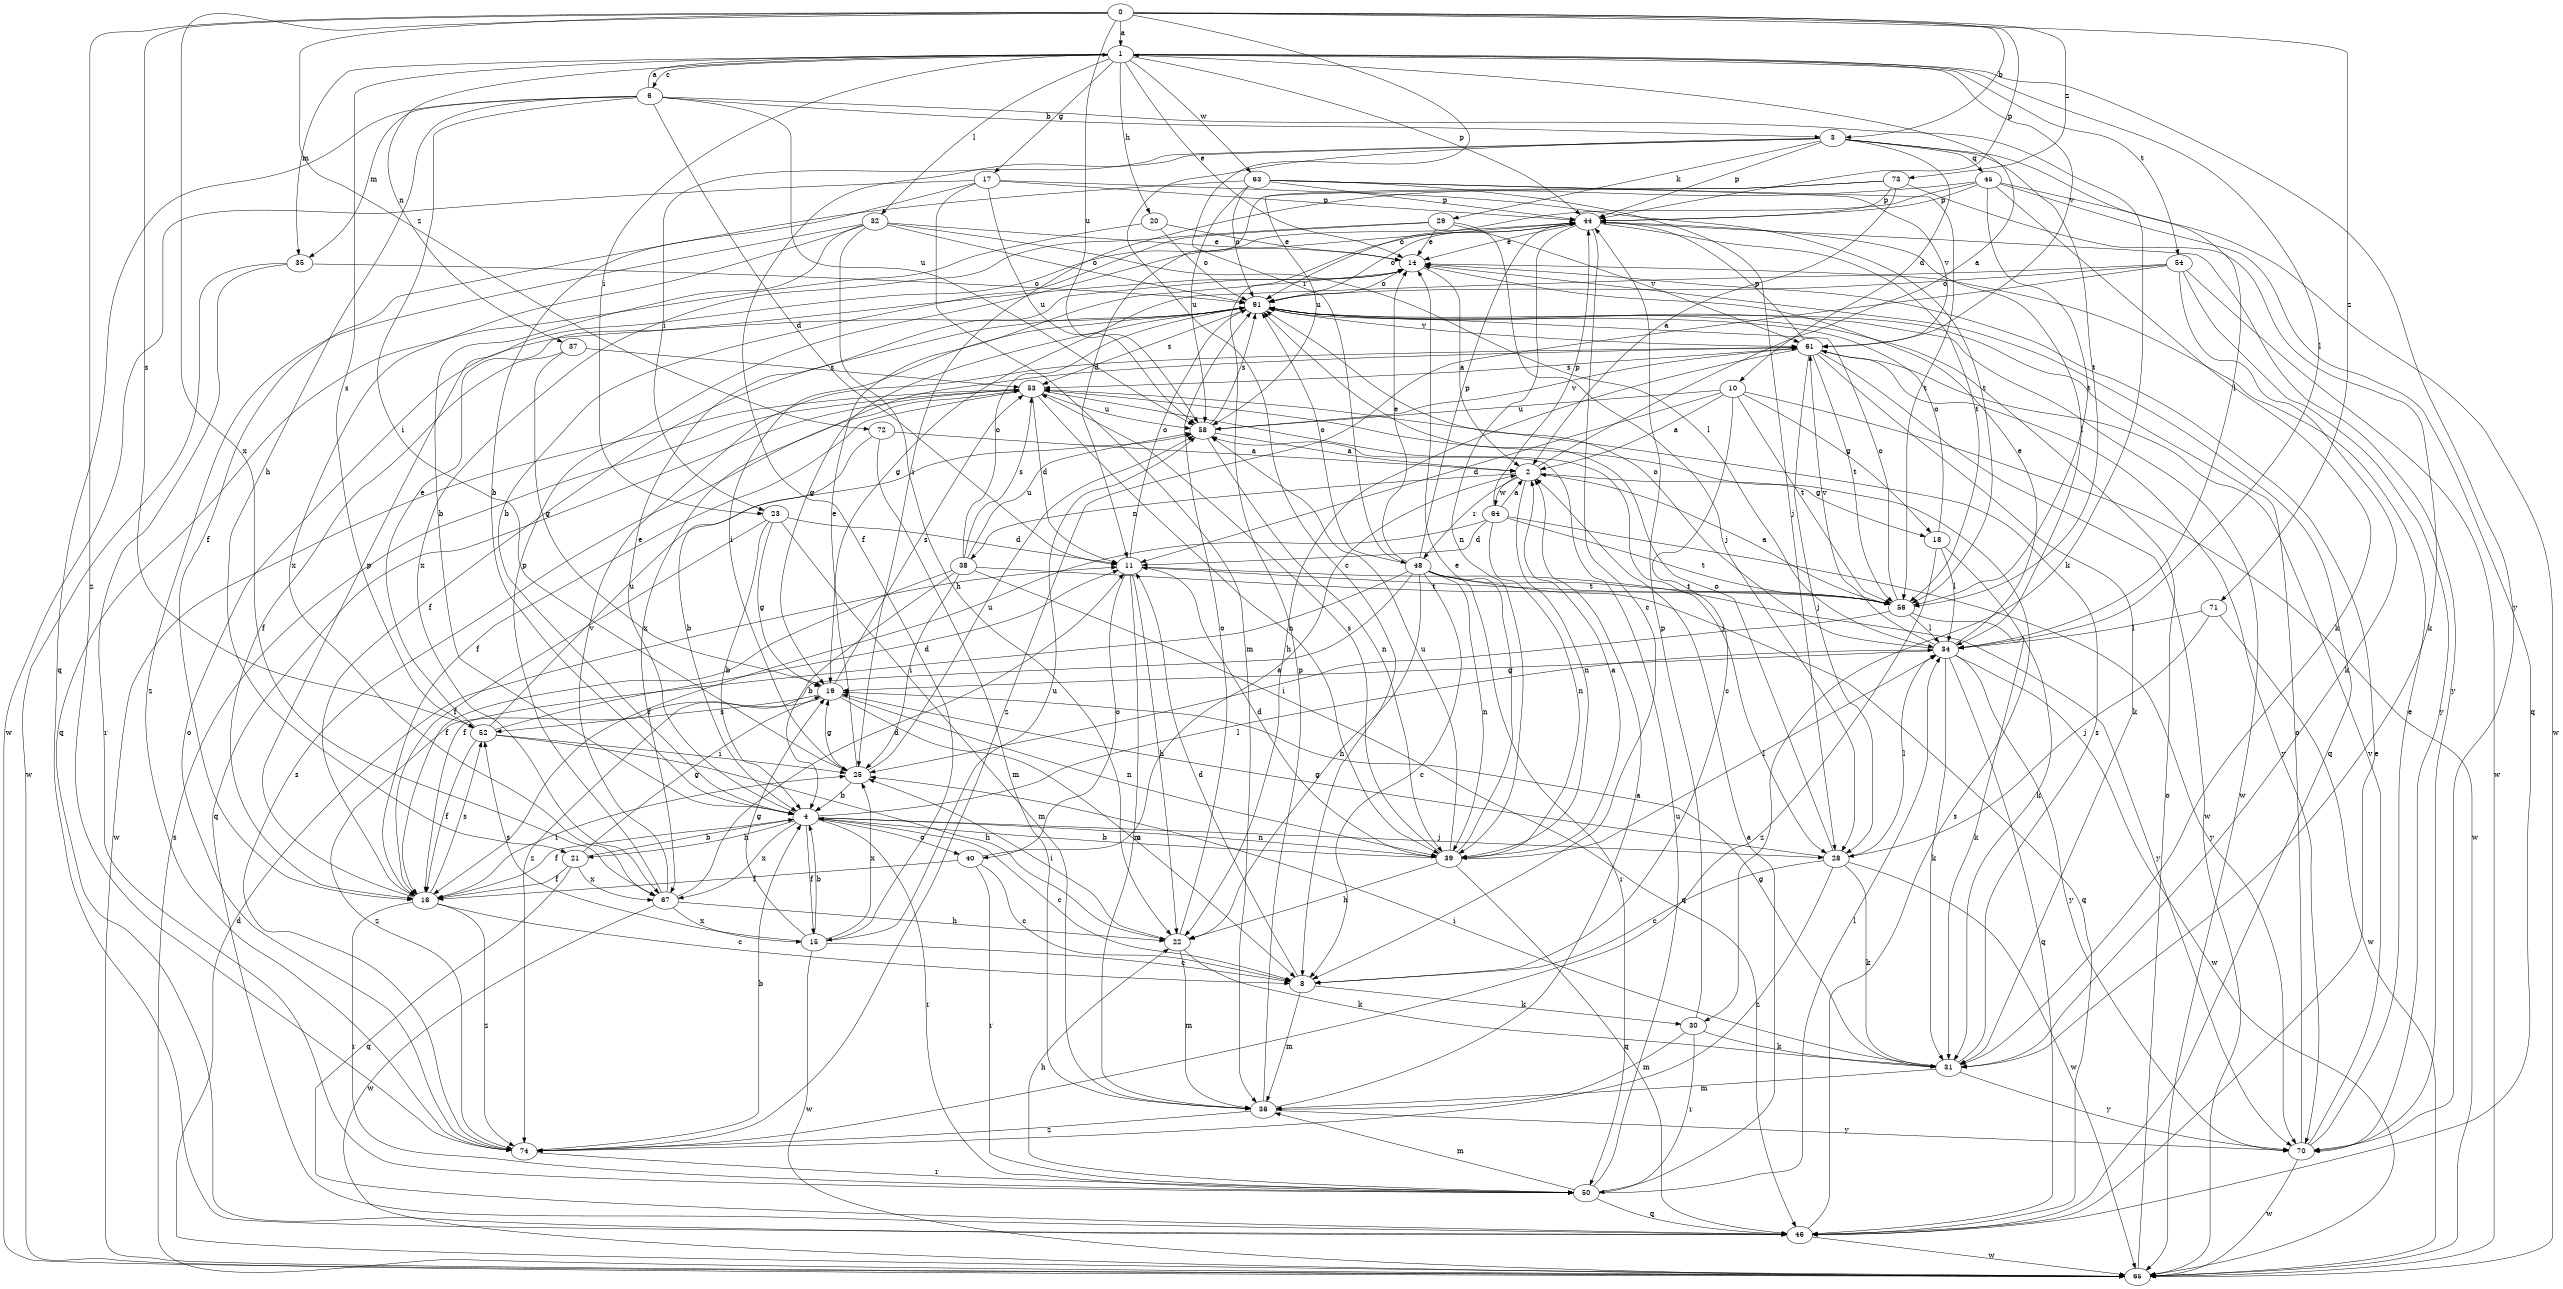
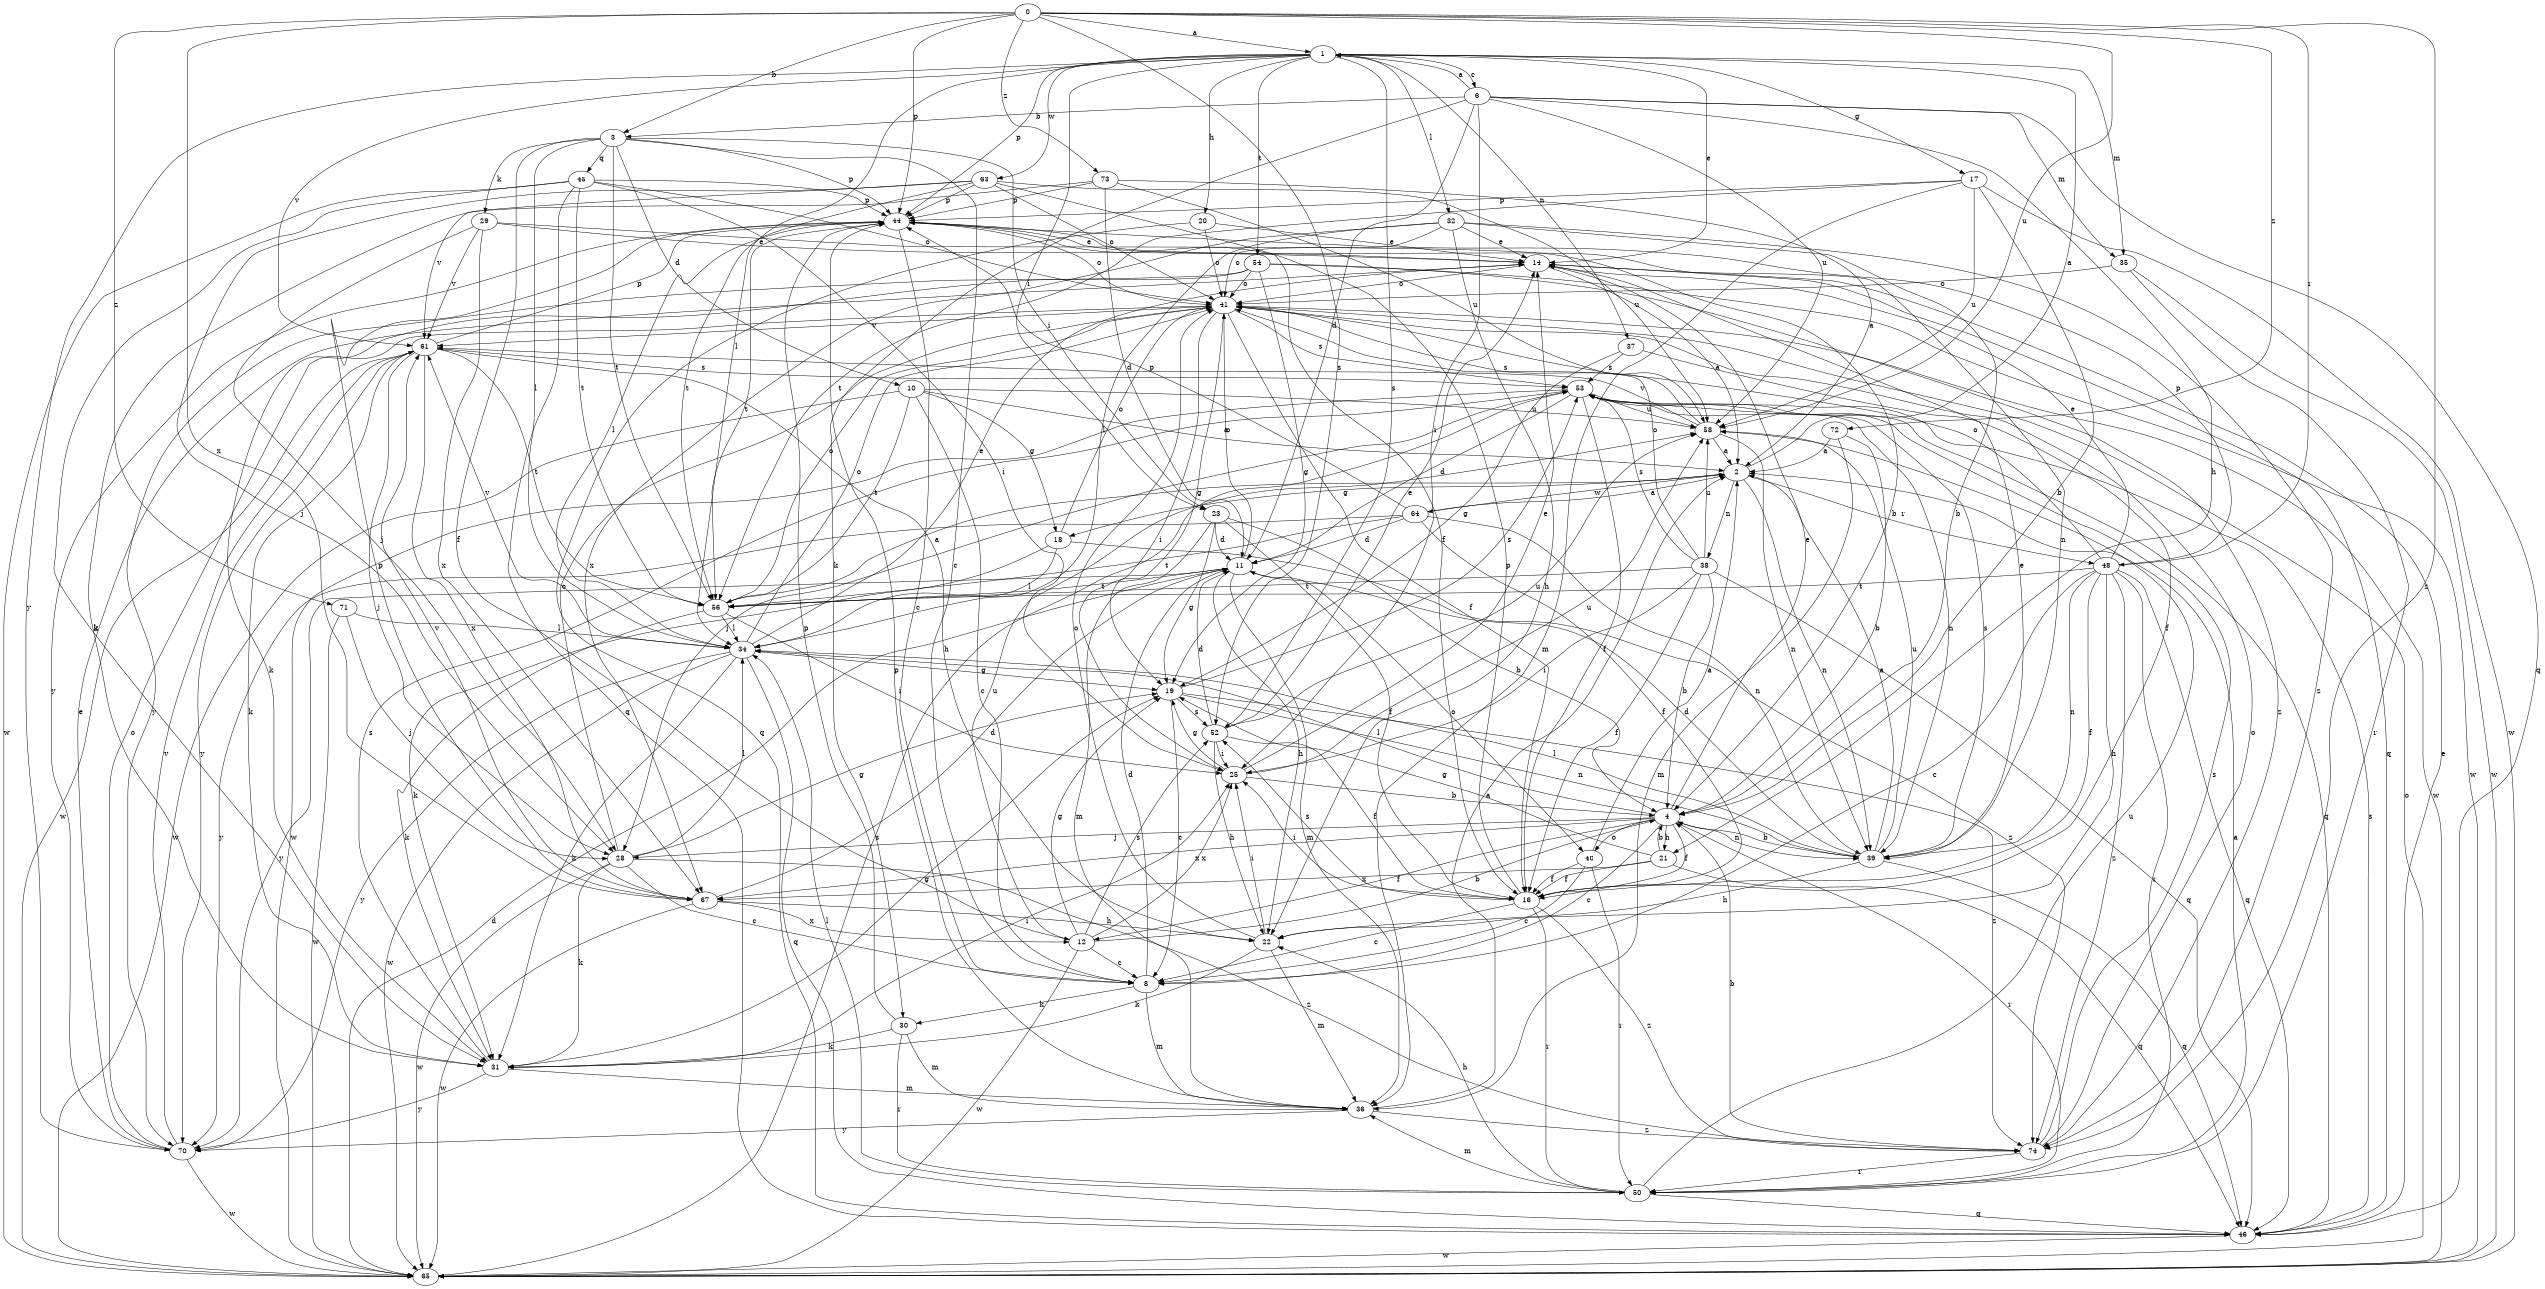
(1257, 305) -> (1224, 305)
(1448, 473) -> none
(814, 942) -> (1082, 942)
